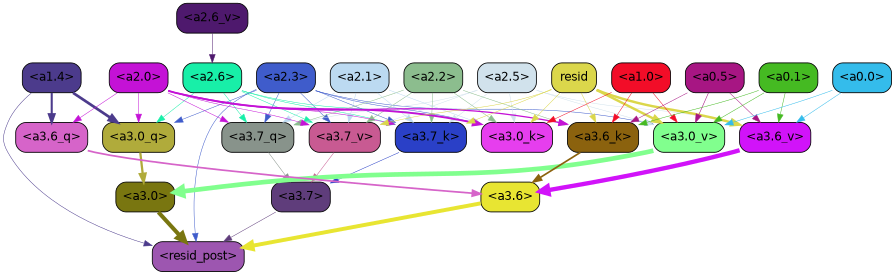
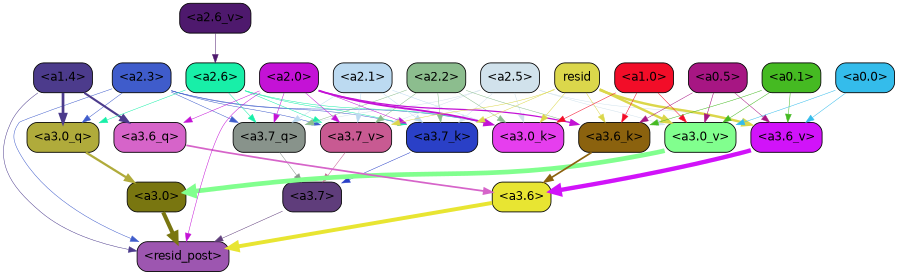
(139, 104) -> (209, 159)
(555, 111) -> none
